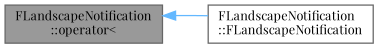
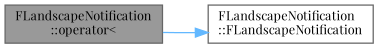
(192, 16) -> (179, 33)
